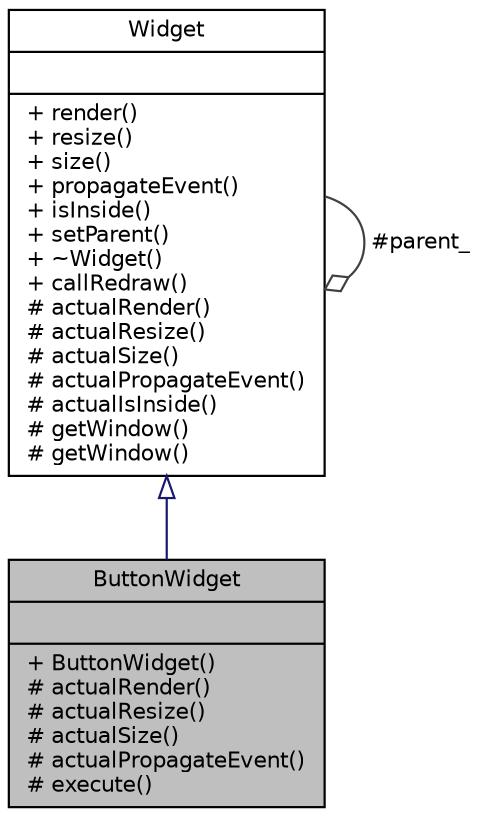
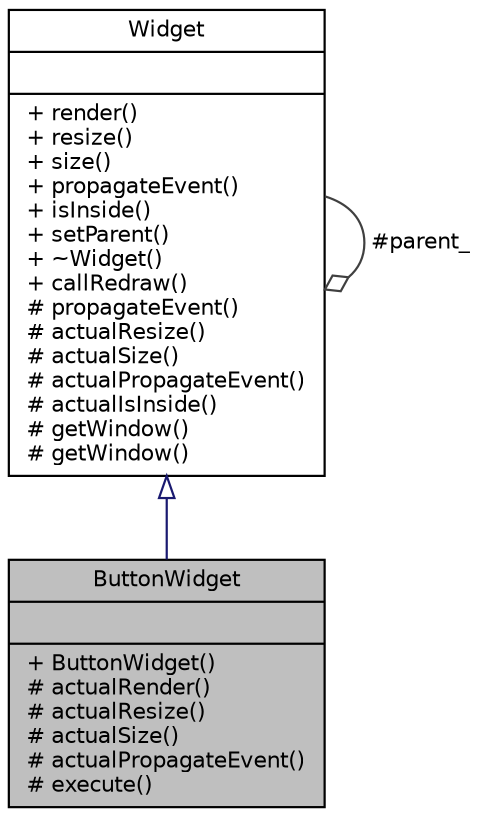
(119, 308) -> (134, 308)
